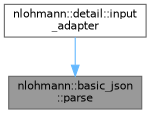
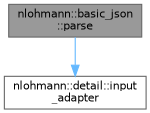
(75, 51) -> (75, 51)
